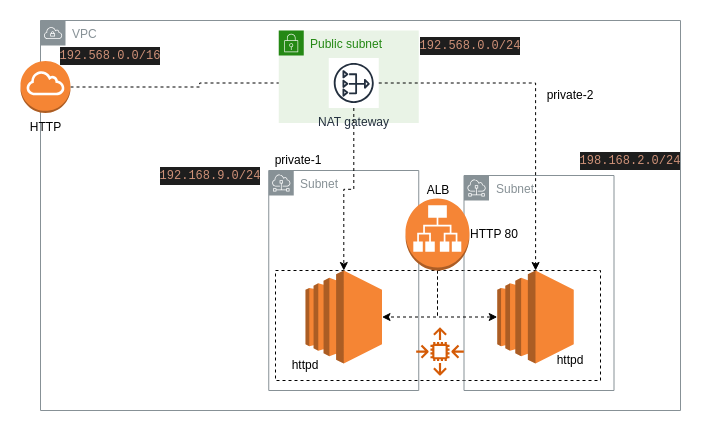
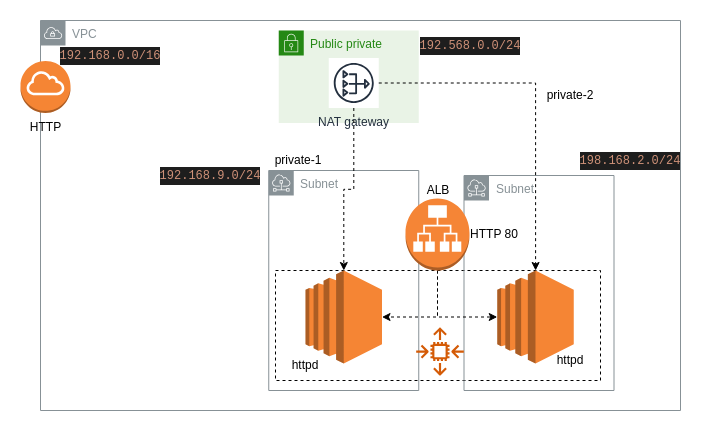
(350, 45) -> (351, 45)
(111, 56) -> (111, 56)
(177, 87) -> none
